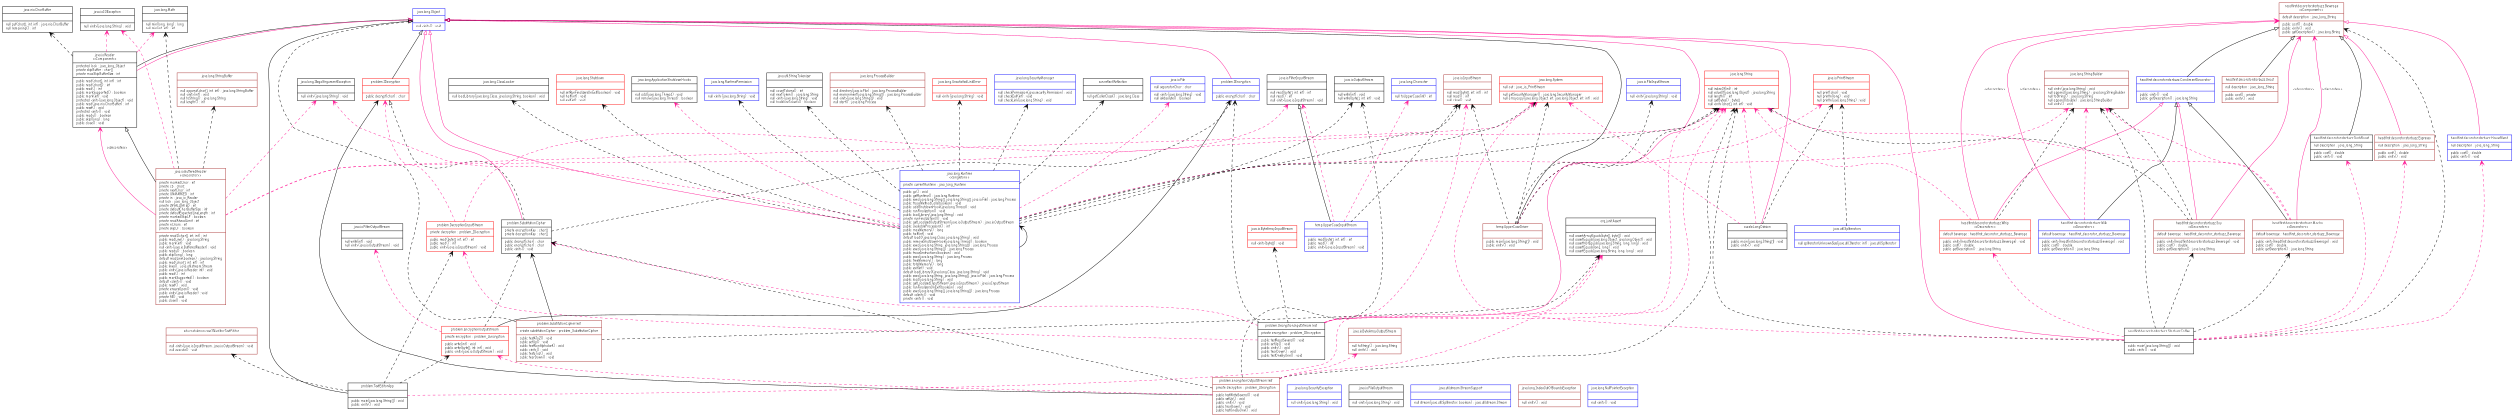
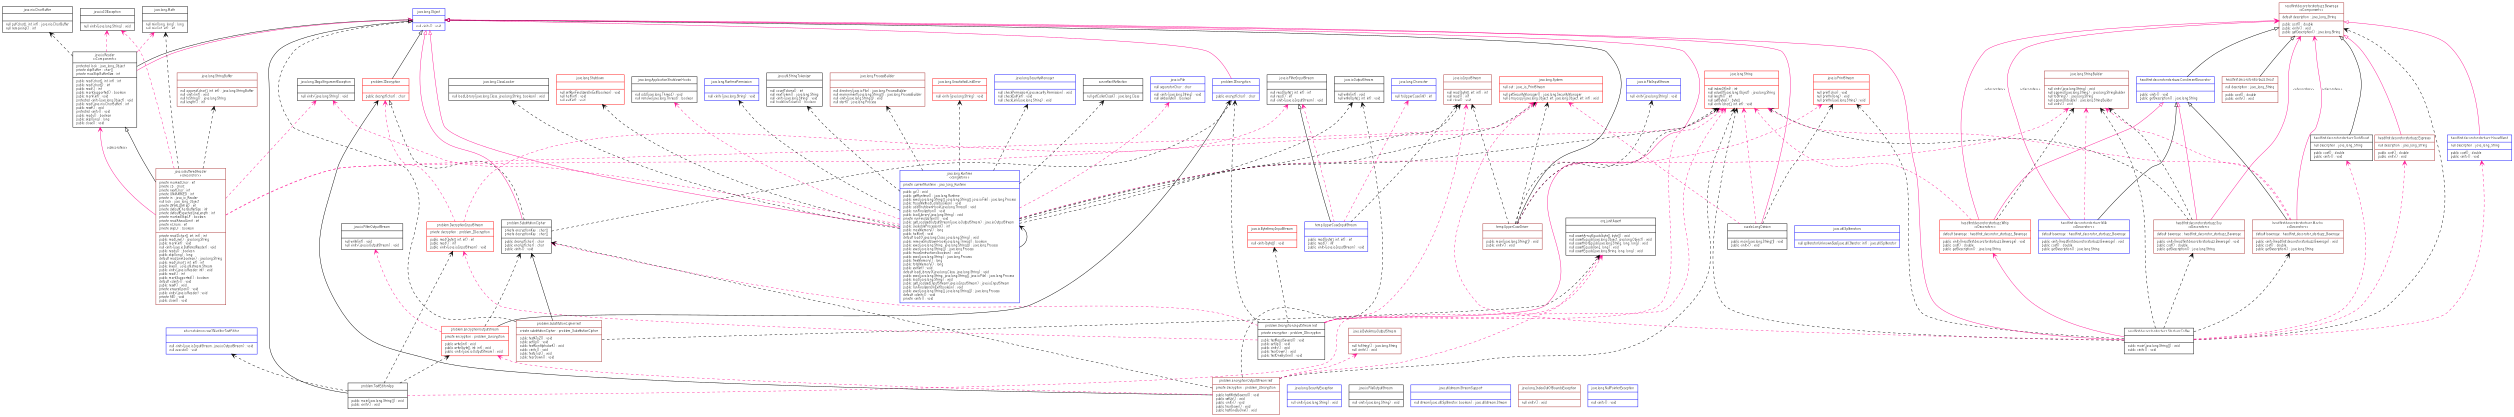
(2241, 95) -> (2241, 95)
(1844, 170) -> (1917, 305)
(2049, 313) -> (2049, 313)
(212, 341) -> (212, 341)
